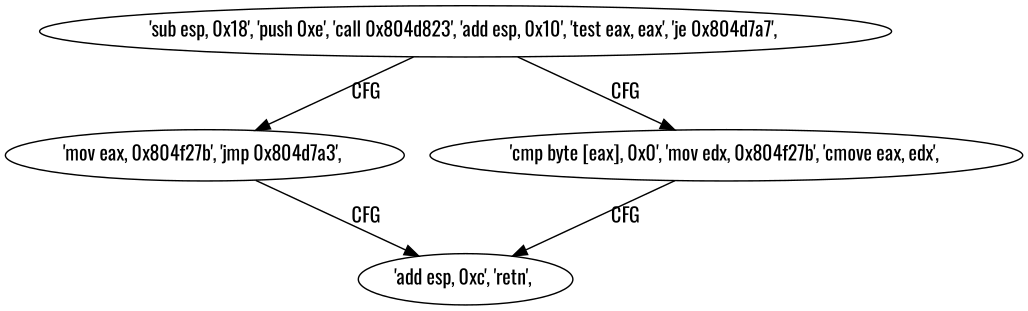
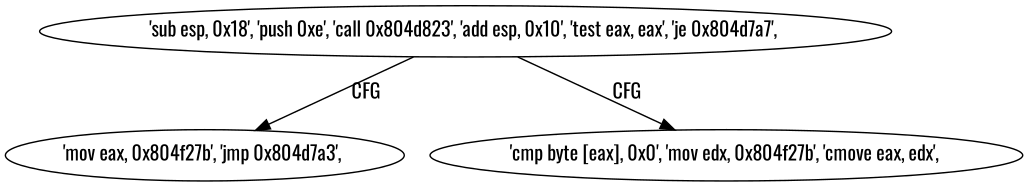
(466, 279) -> none
